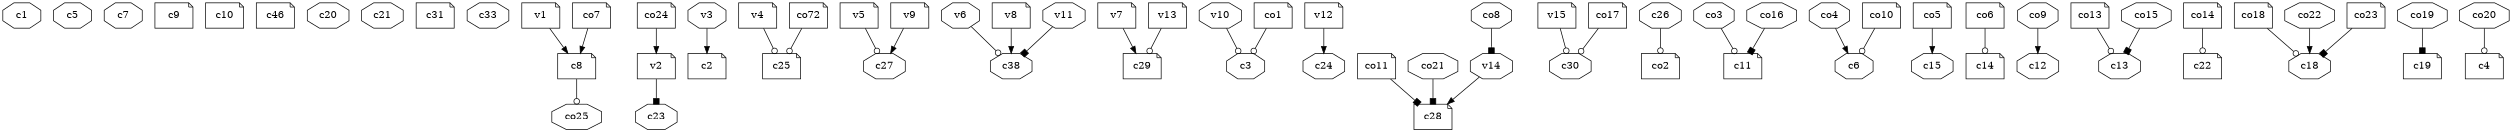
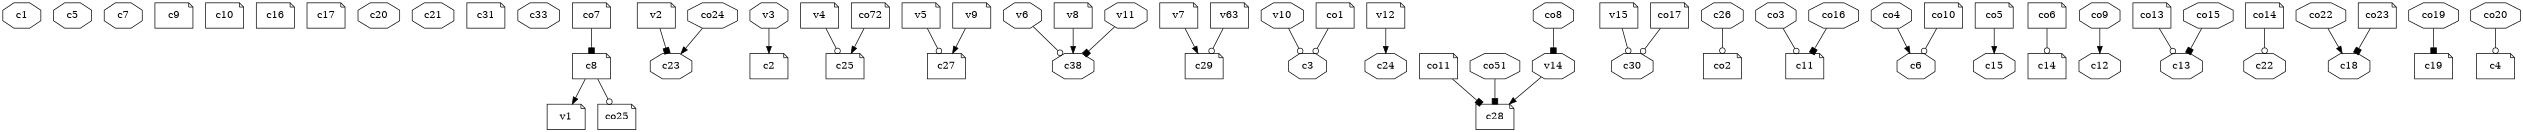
(275, 15) -> (275, 15)
none -> (326, 15)
(656, 15) -> (713, 15)
(1168, 15) -> (1229, 15)
(2253, 15) -> none
(585, 37) -> (592, 37)
(656, 37) -> (694, 38)
(557, 38) -> (580, 88)
(796, 38) -> (859, 38)
(884, 66) -> (946, 66)
(1433, 66) -> (1495, 66)
(2203, 66) -> (2265, 66)
(577, 117) -> (617, 117)
